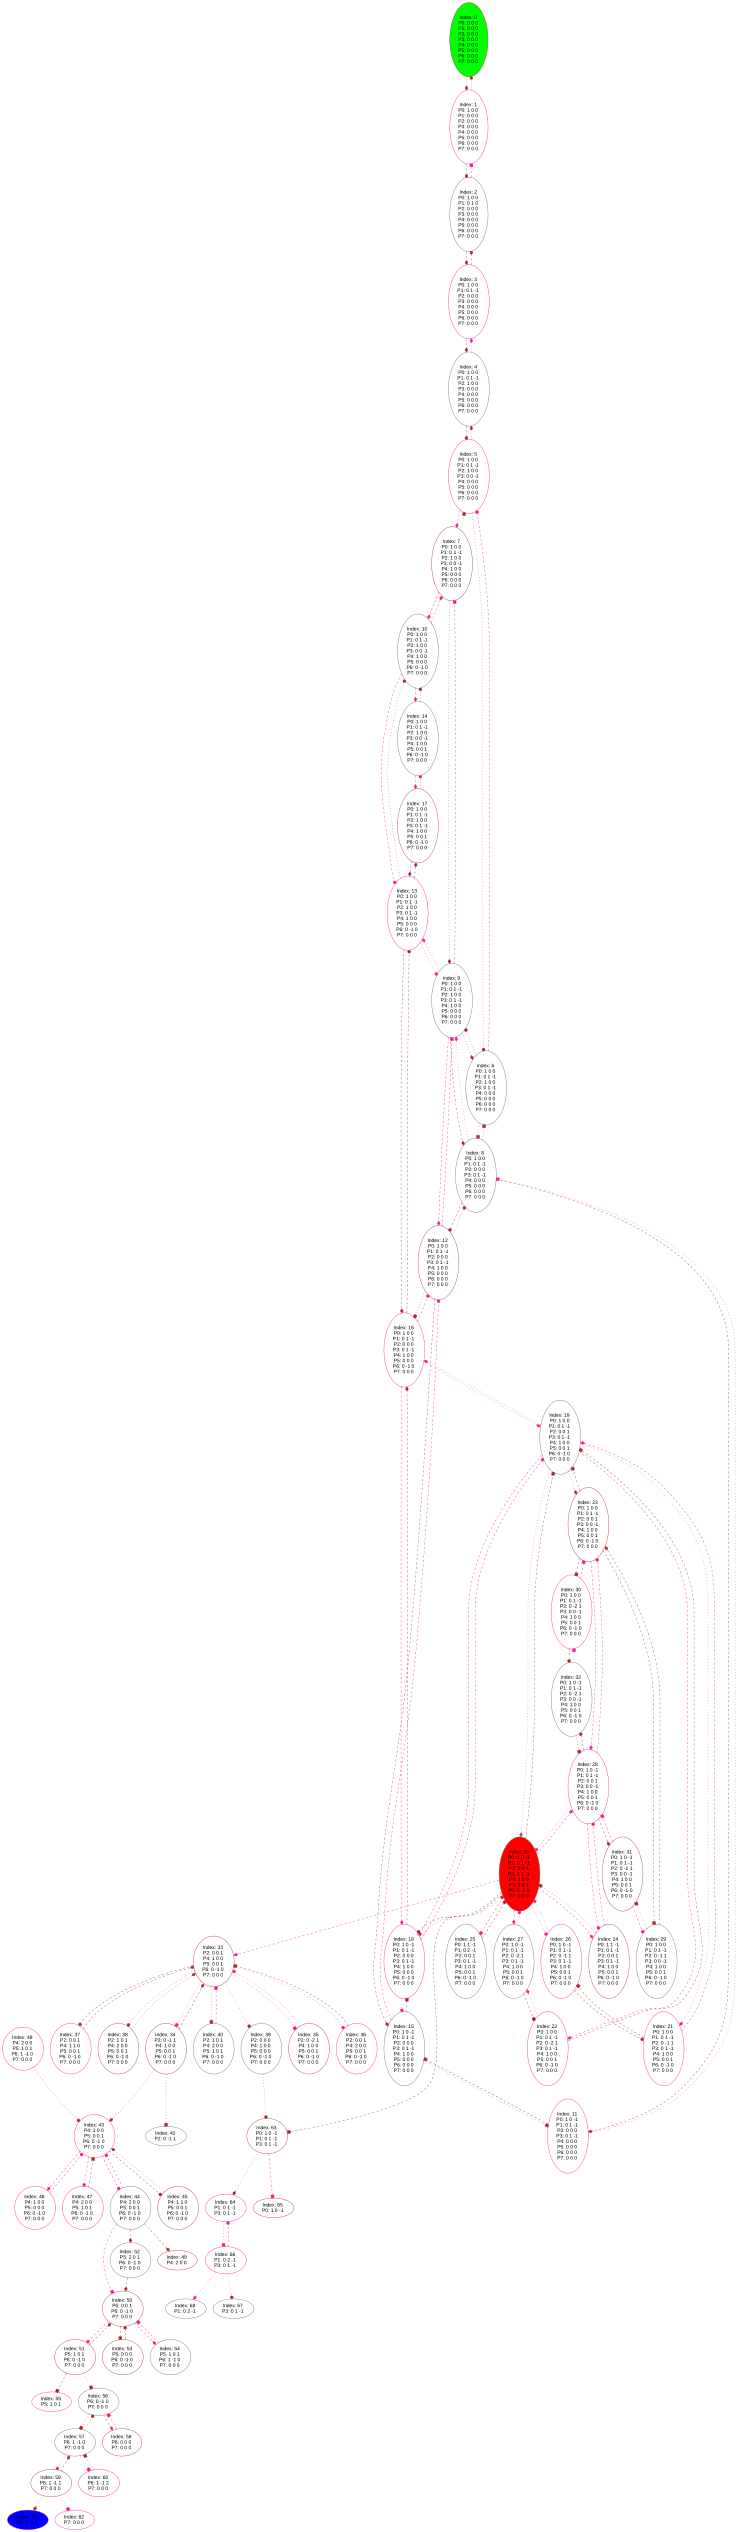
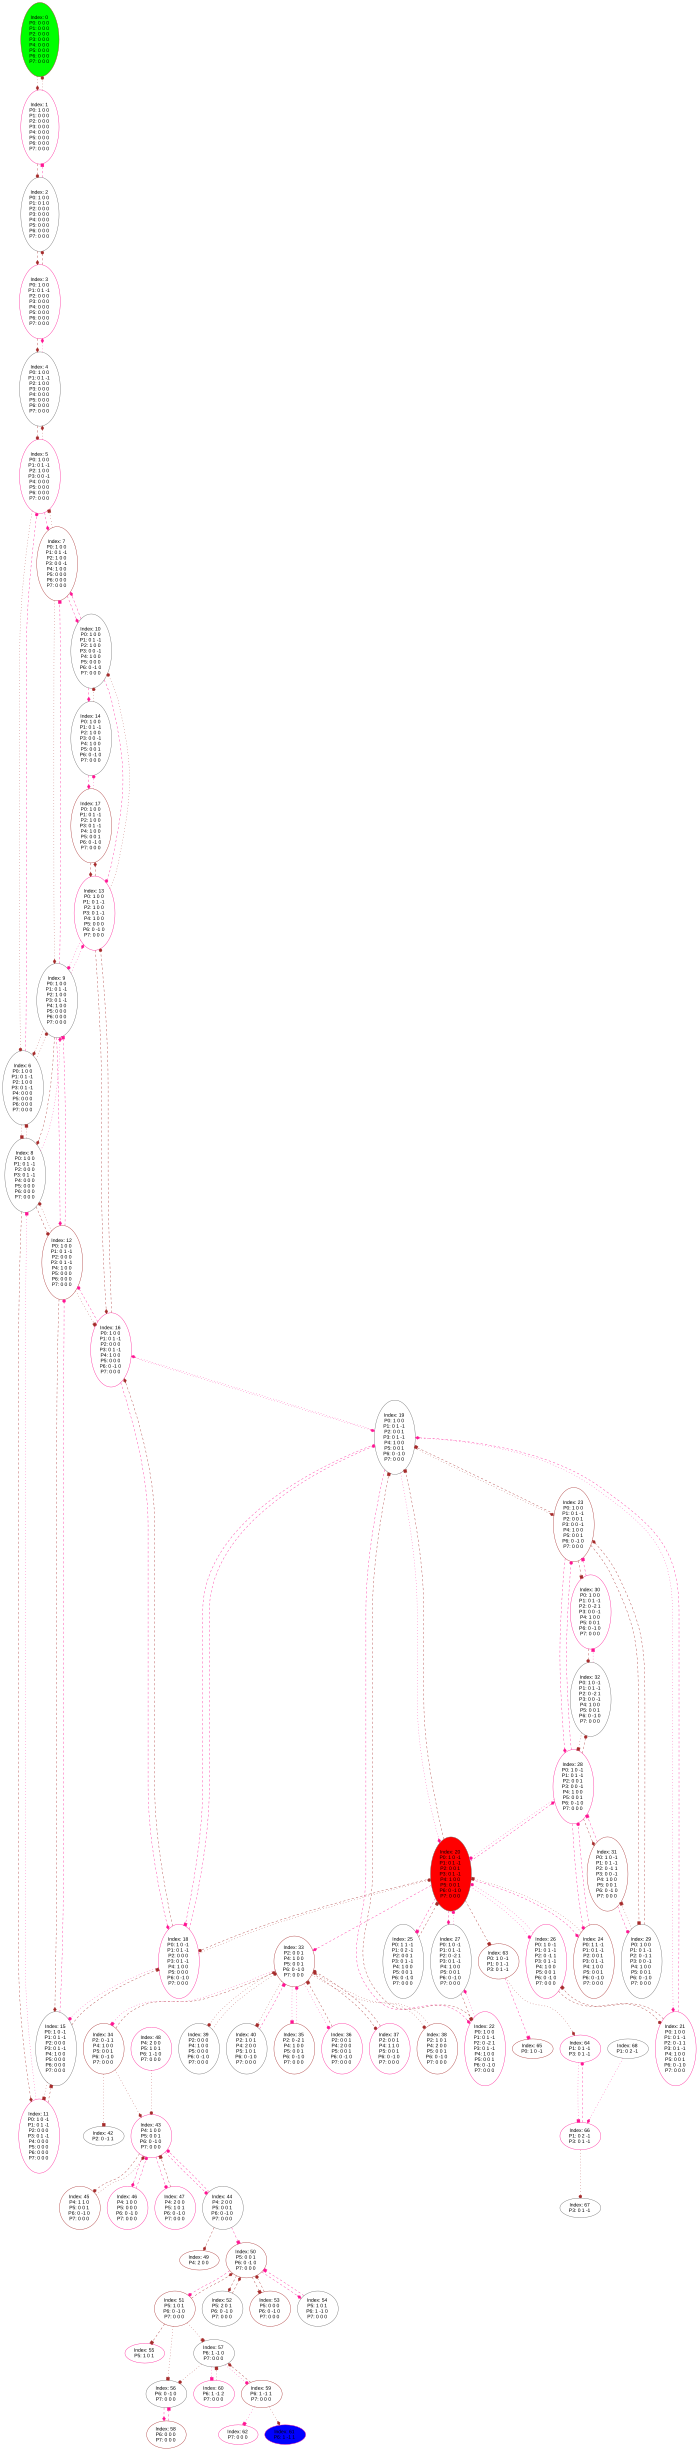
(264, 2095) -> (240, 1999)
(130, 2234) -> (233, 2282)
(206, 2284) -> (606, 2089)
(86, 2420) -> (194, 2331)
